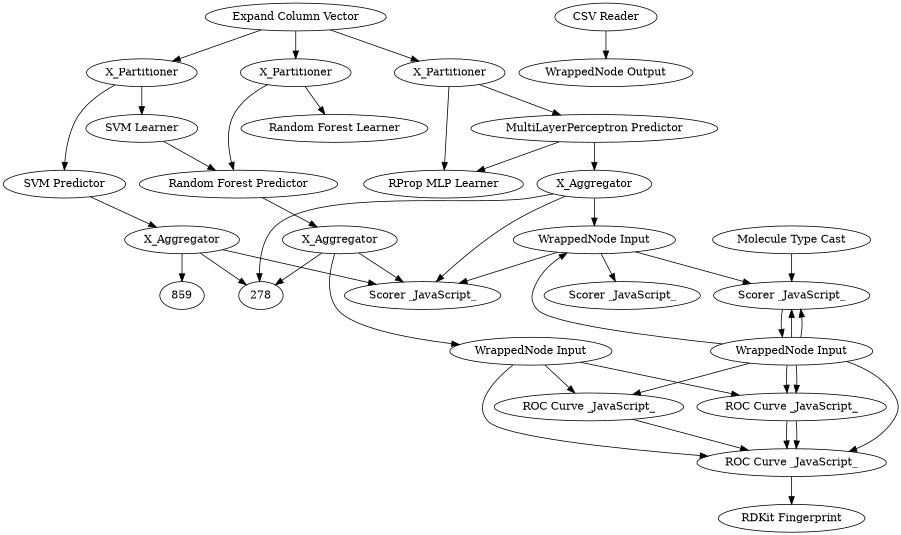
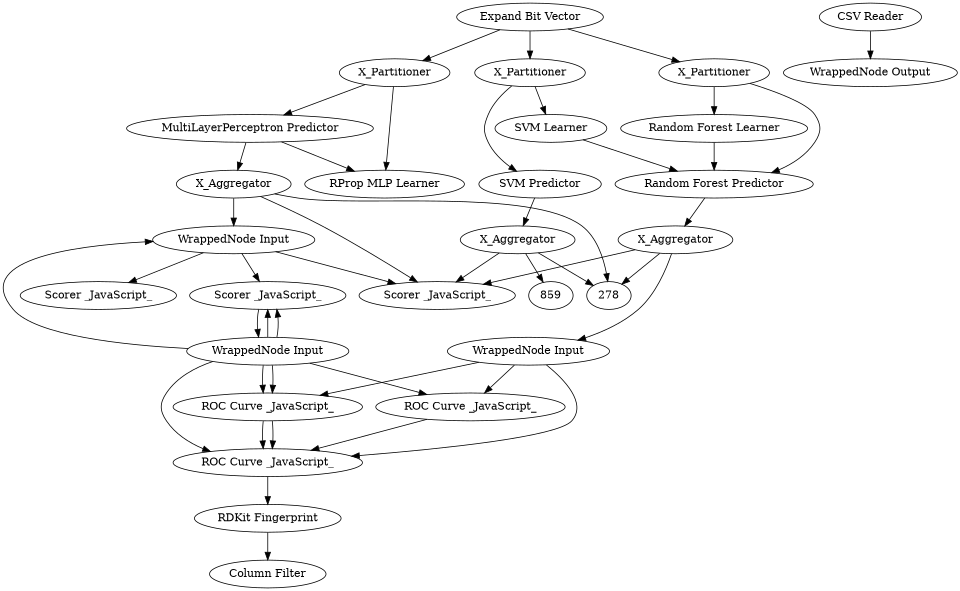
(296, 17) -> (530, 17)
none -> (714, 152)
(792, 240) -> none
none -> (268, 574)
